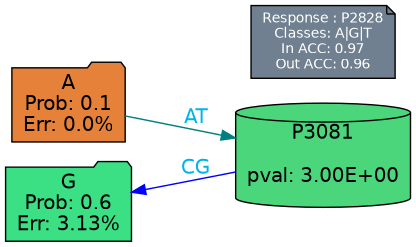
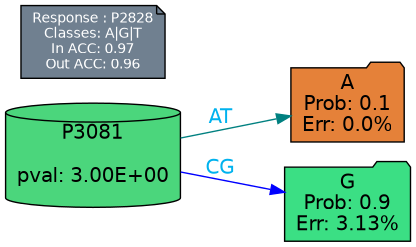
(173, 126) -> (229, 128)
(69, 204) -> (348, 204)
